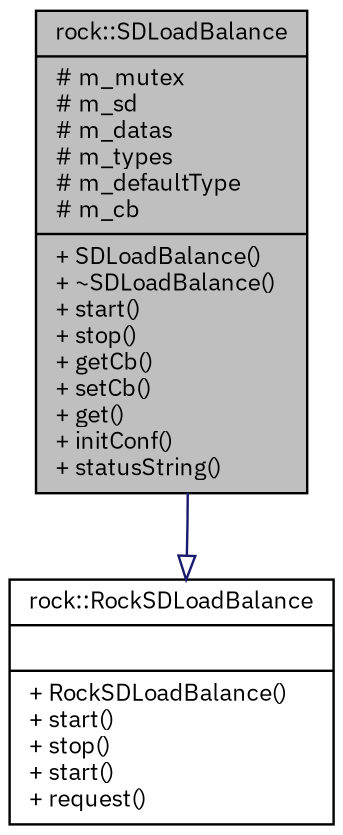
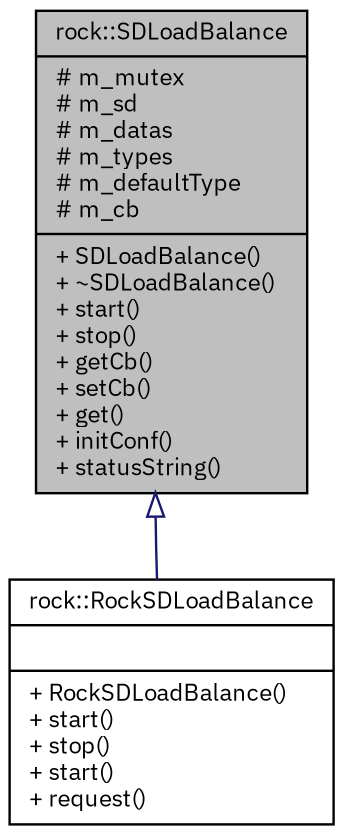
(187, 524) -> (156, 549)
